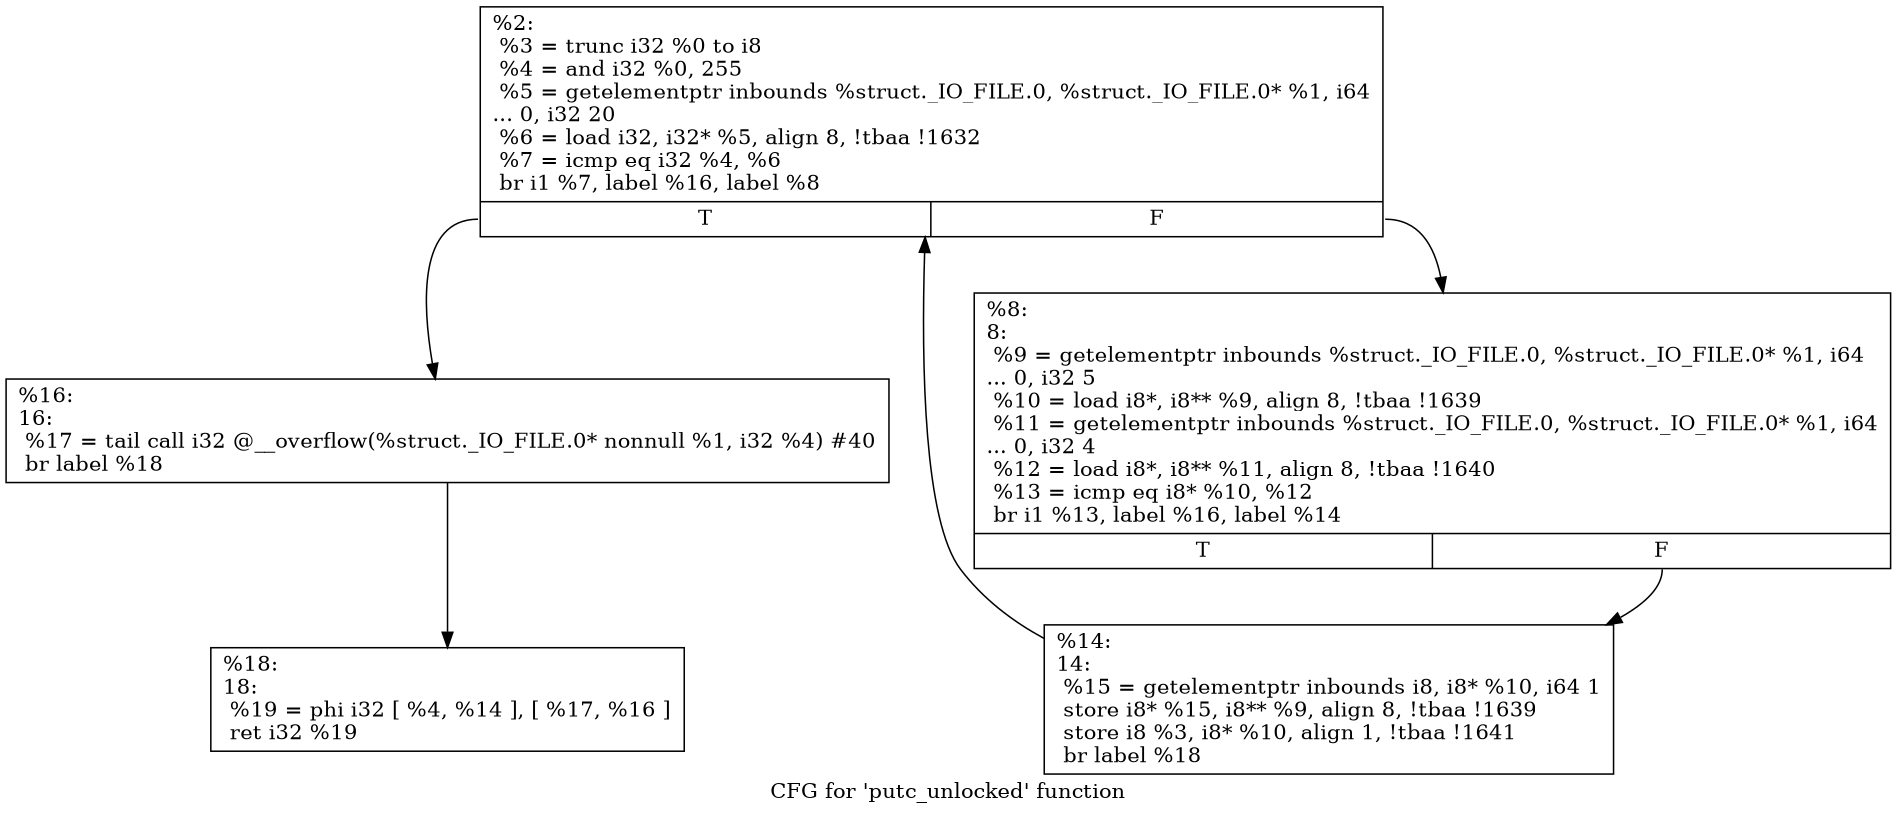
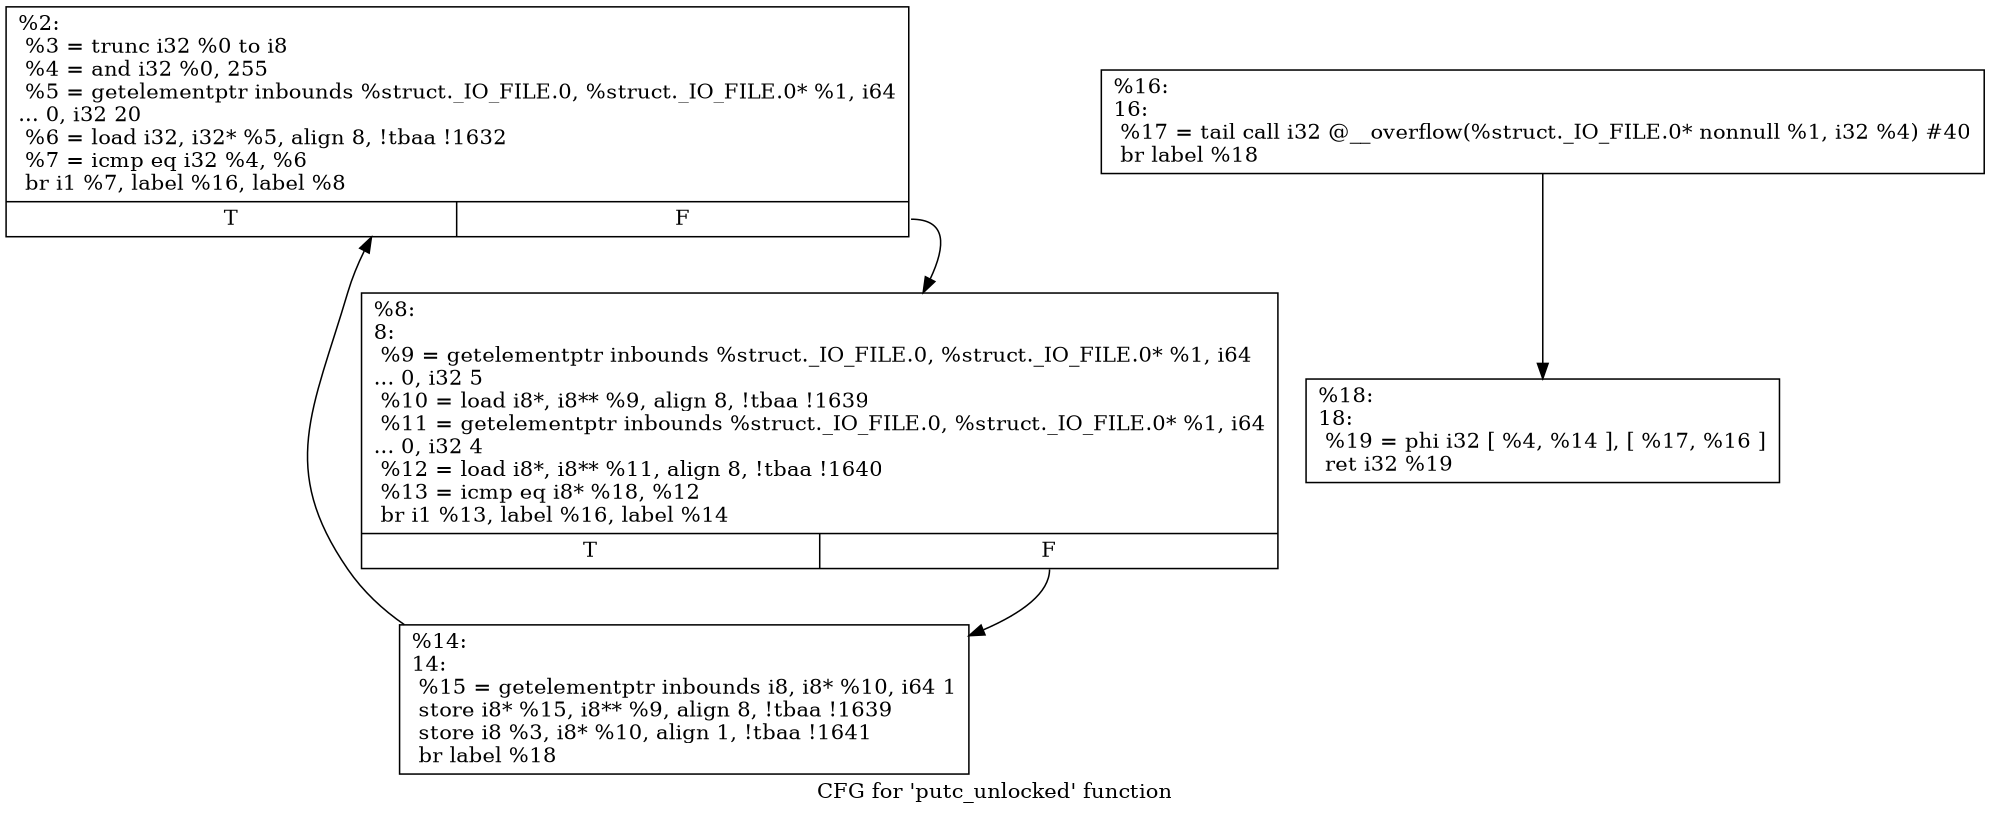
(428, 278) -> none
(1150, 492) -> (537, 492)
